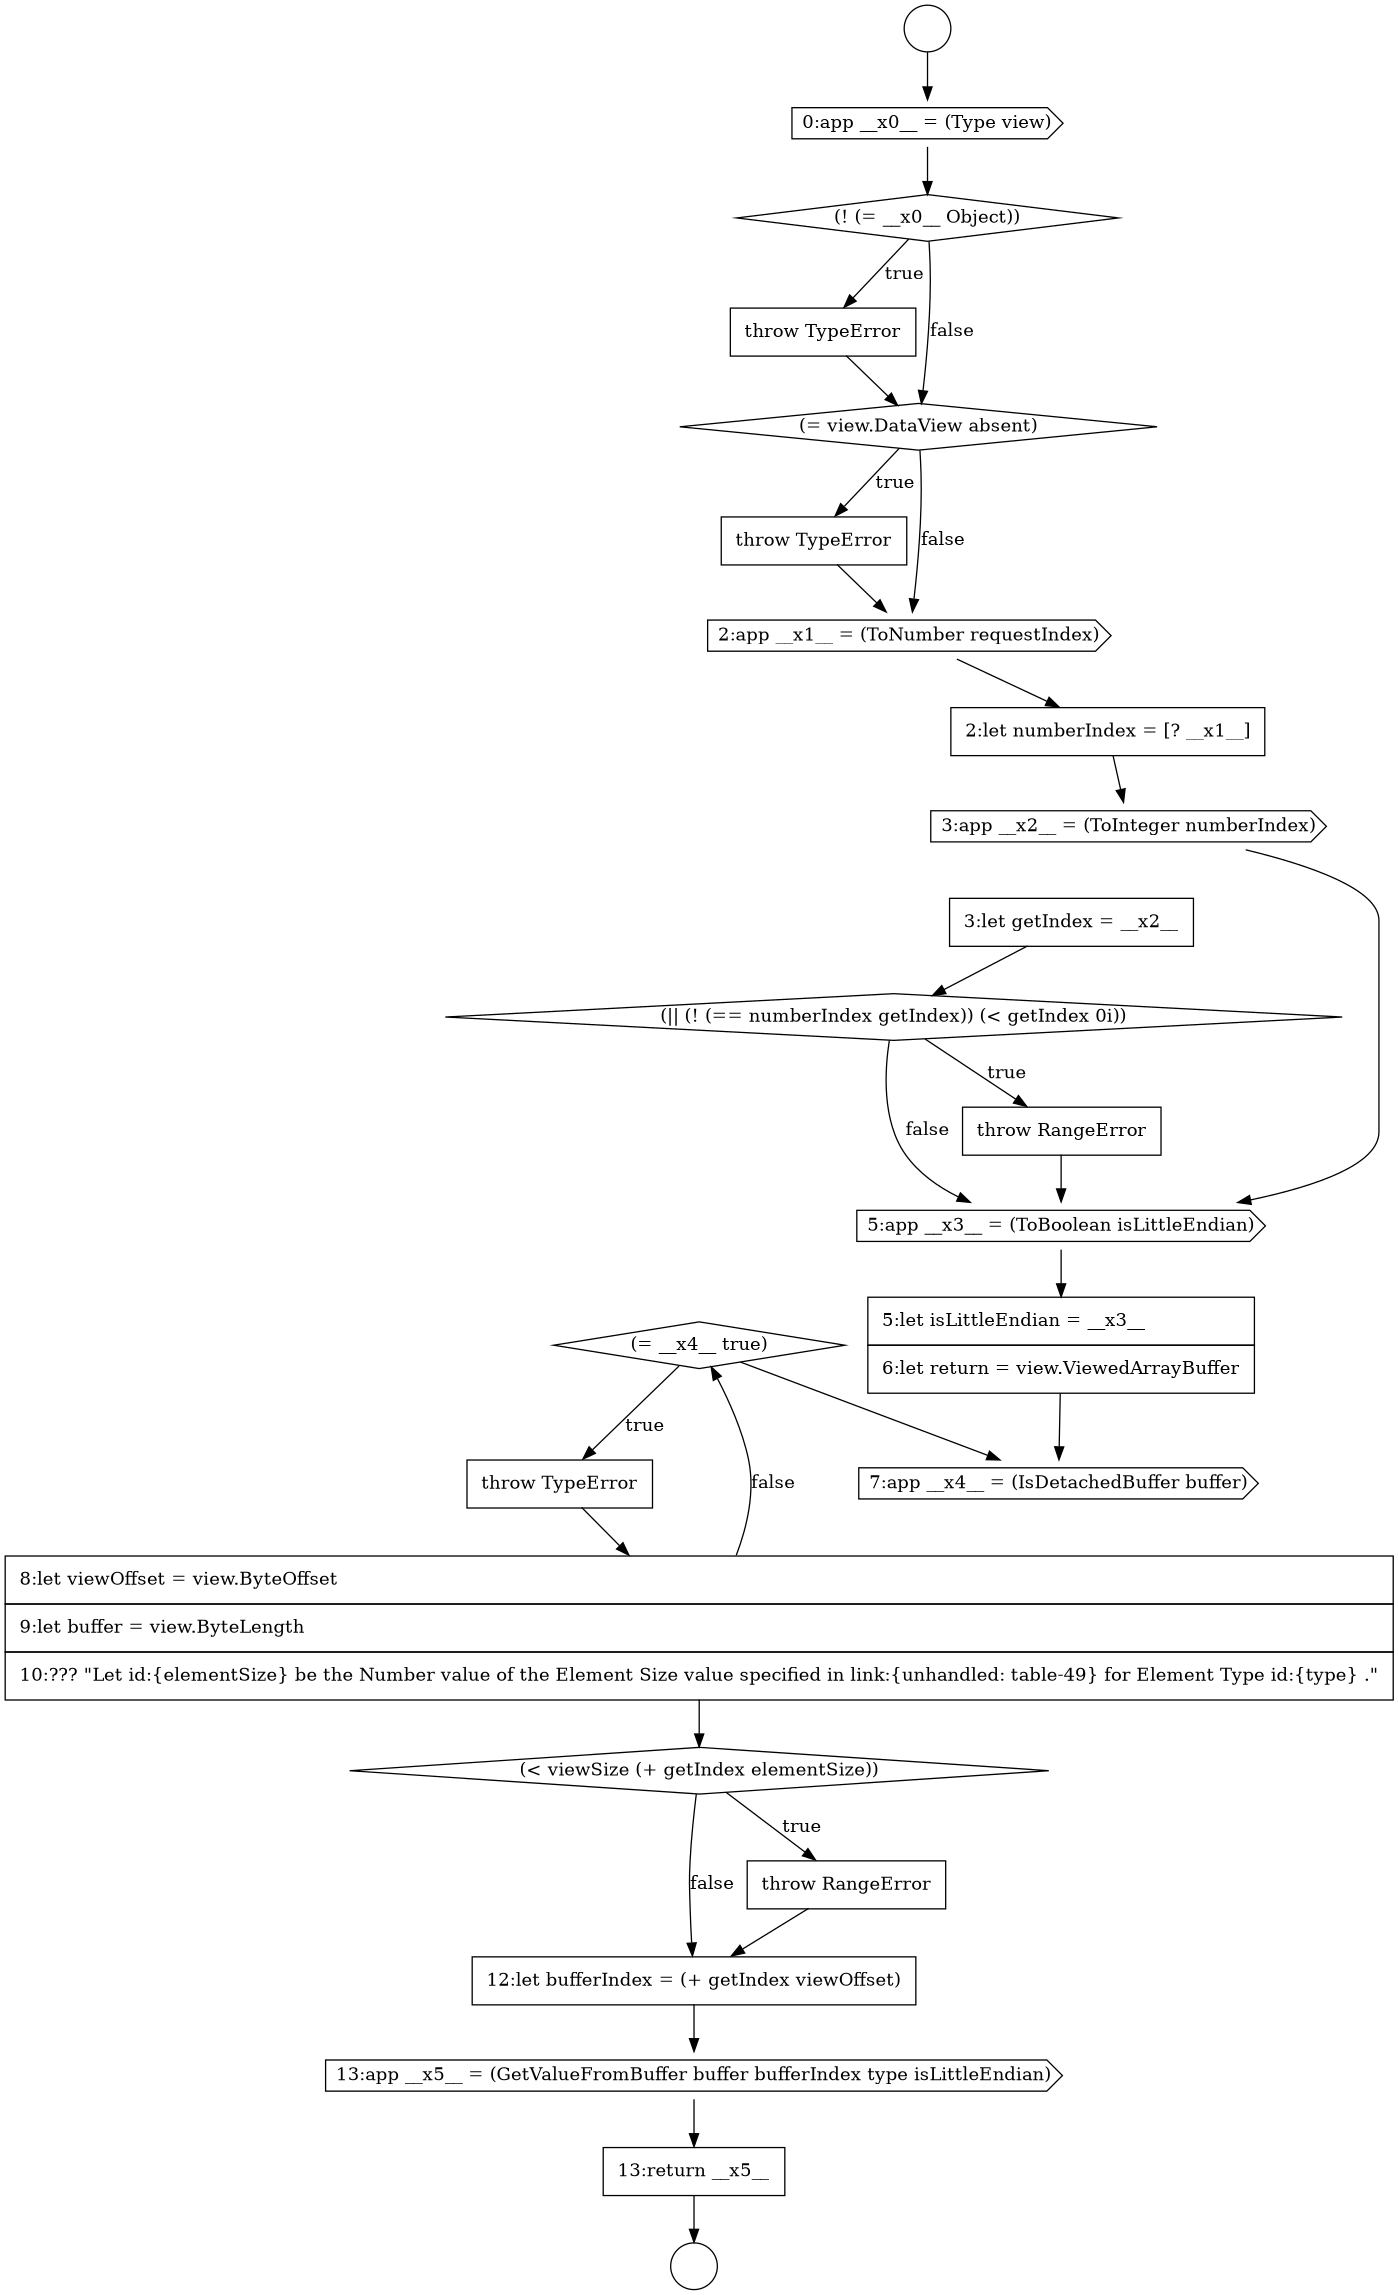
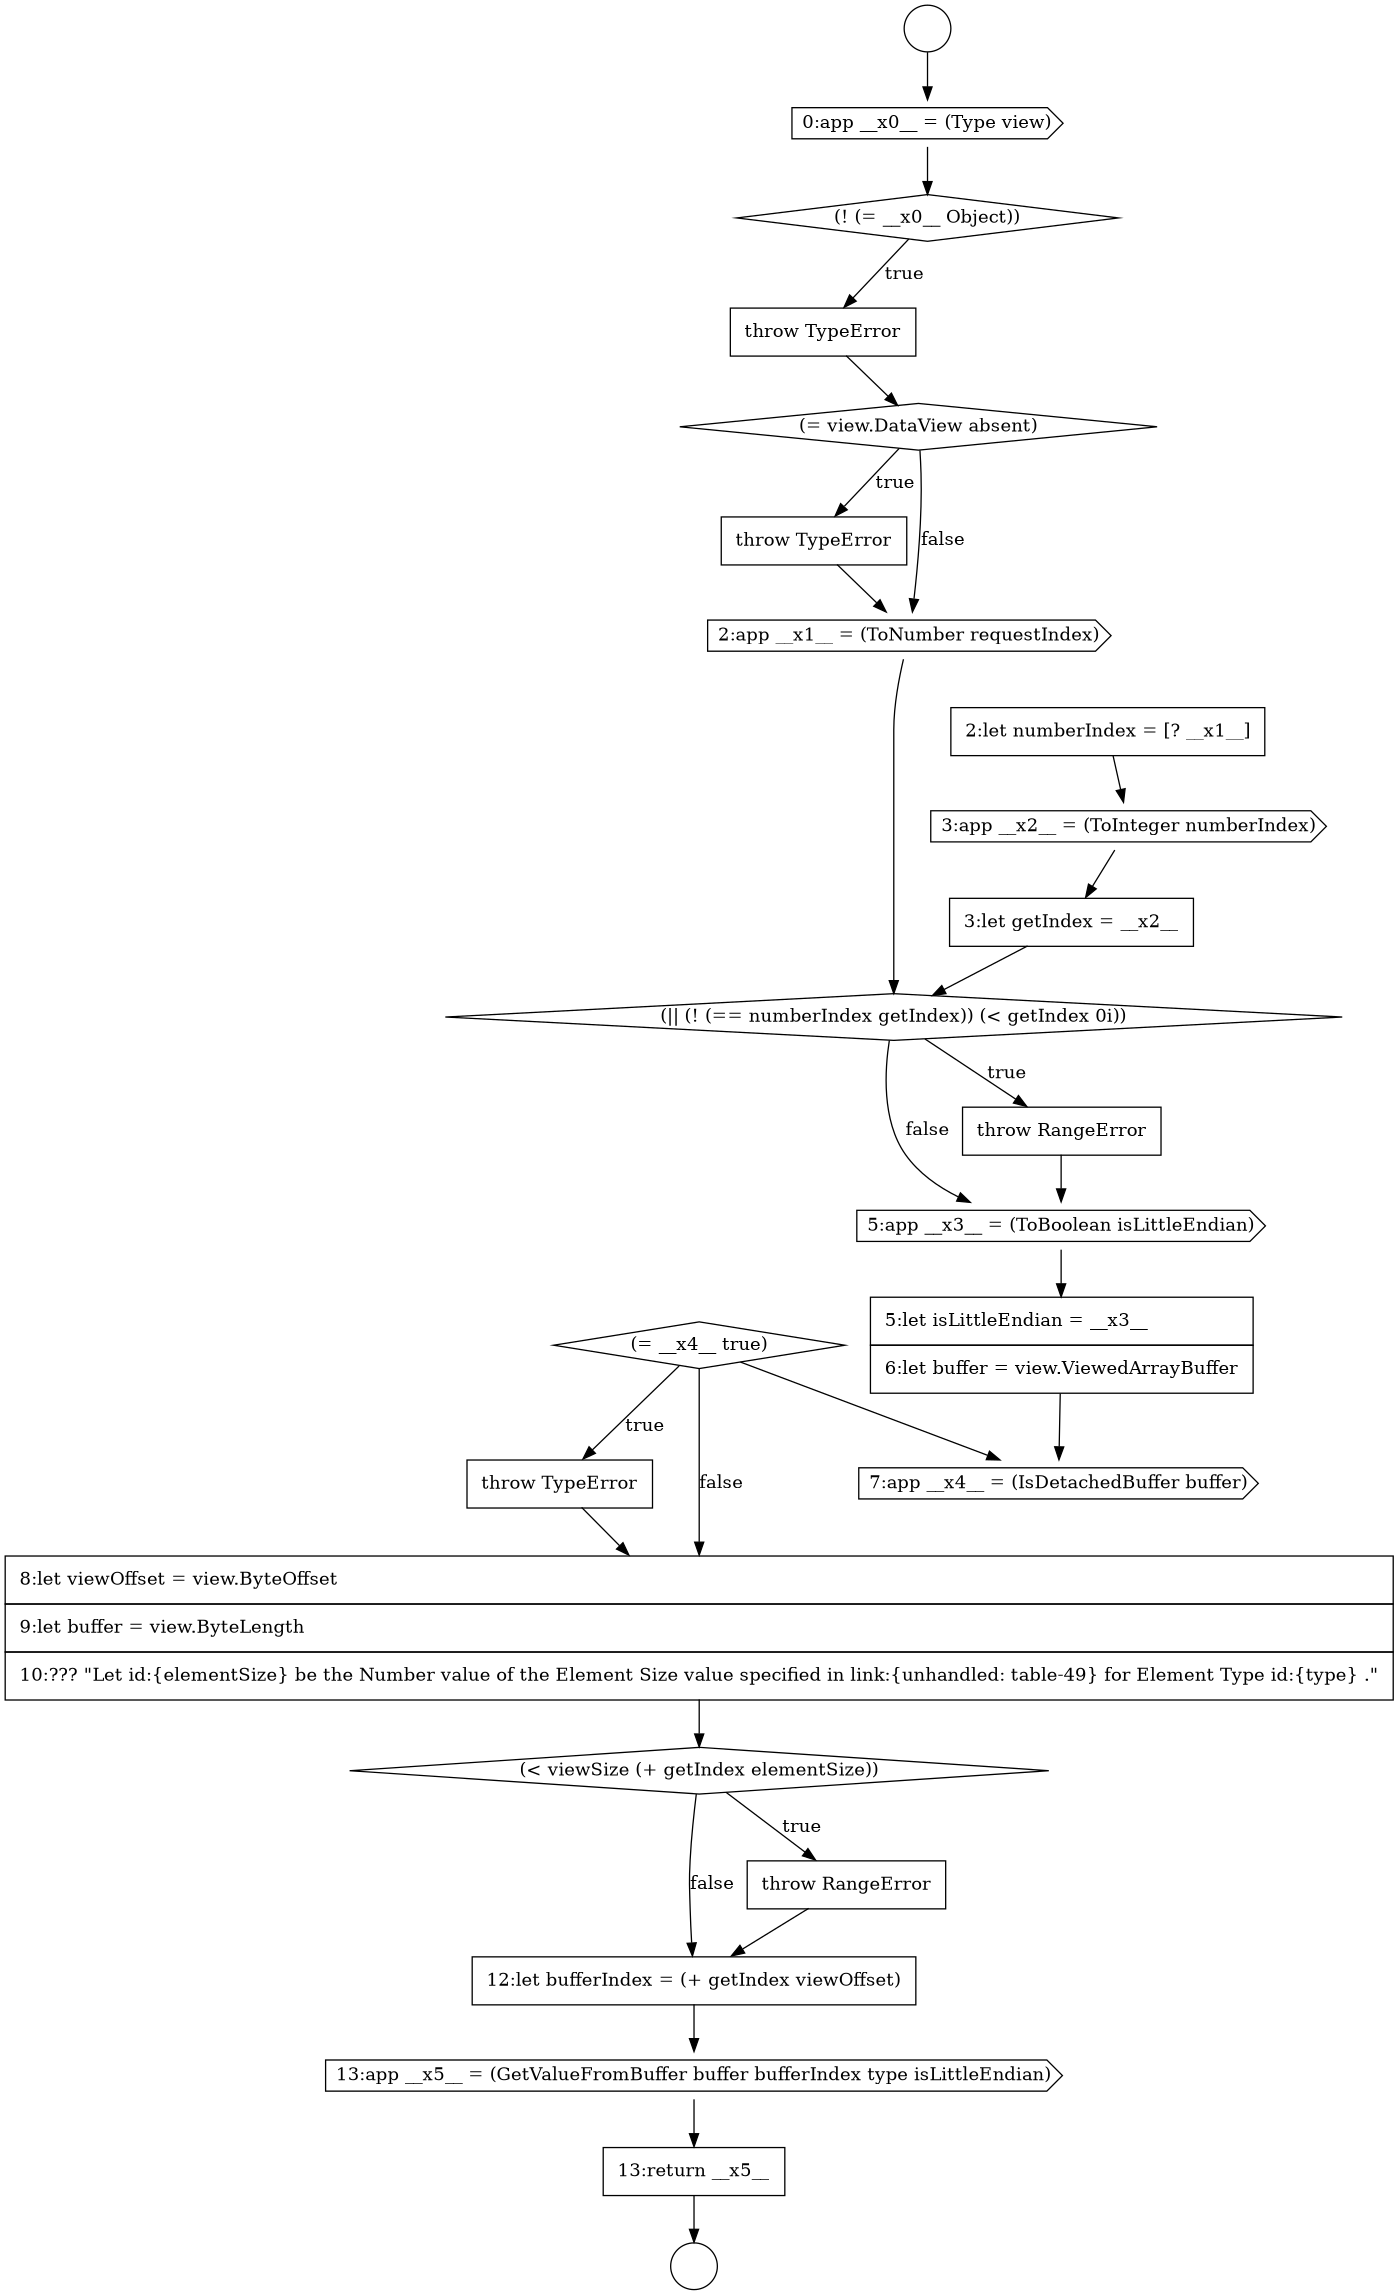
(929, 316) -> none
(1002, 680) -> (894, 819)
(1379, 1024) -> (1104, 868)
(1061, 1369) -> (1062, 1369)
(749, 1465) -> (699, 1455)
